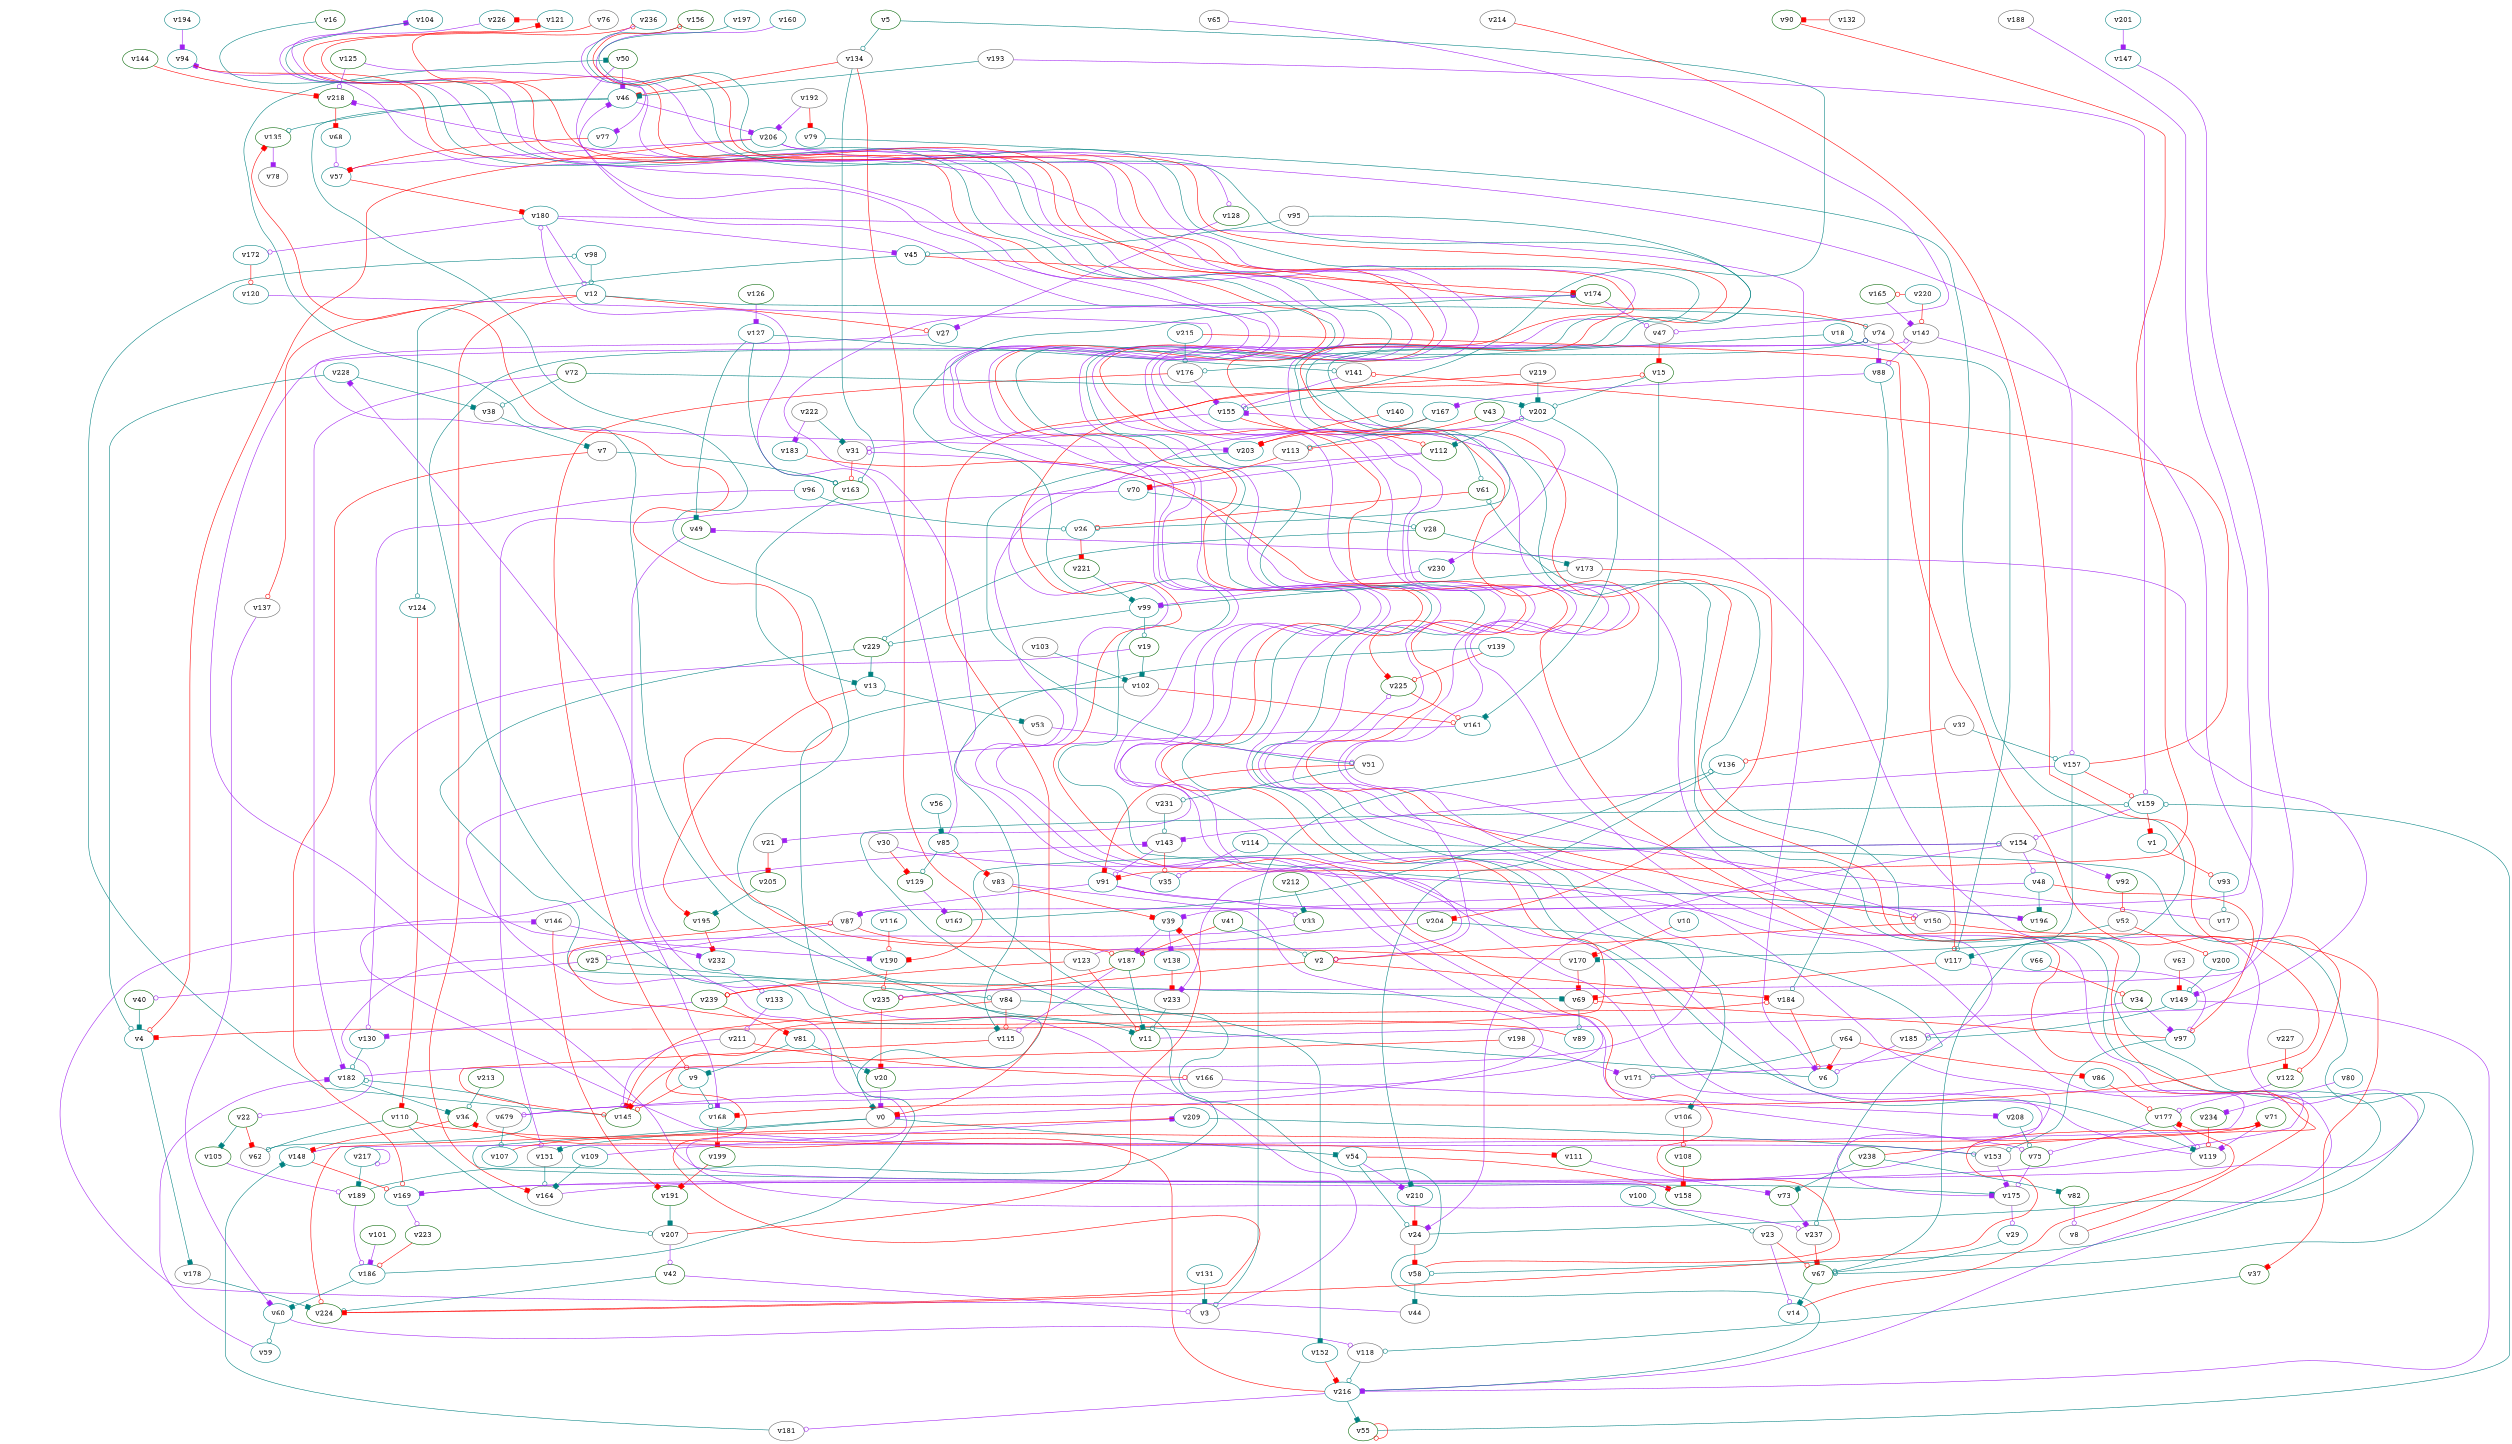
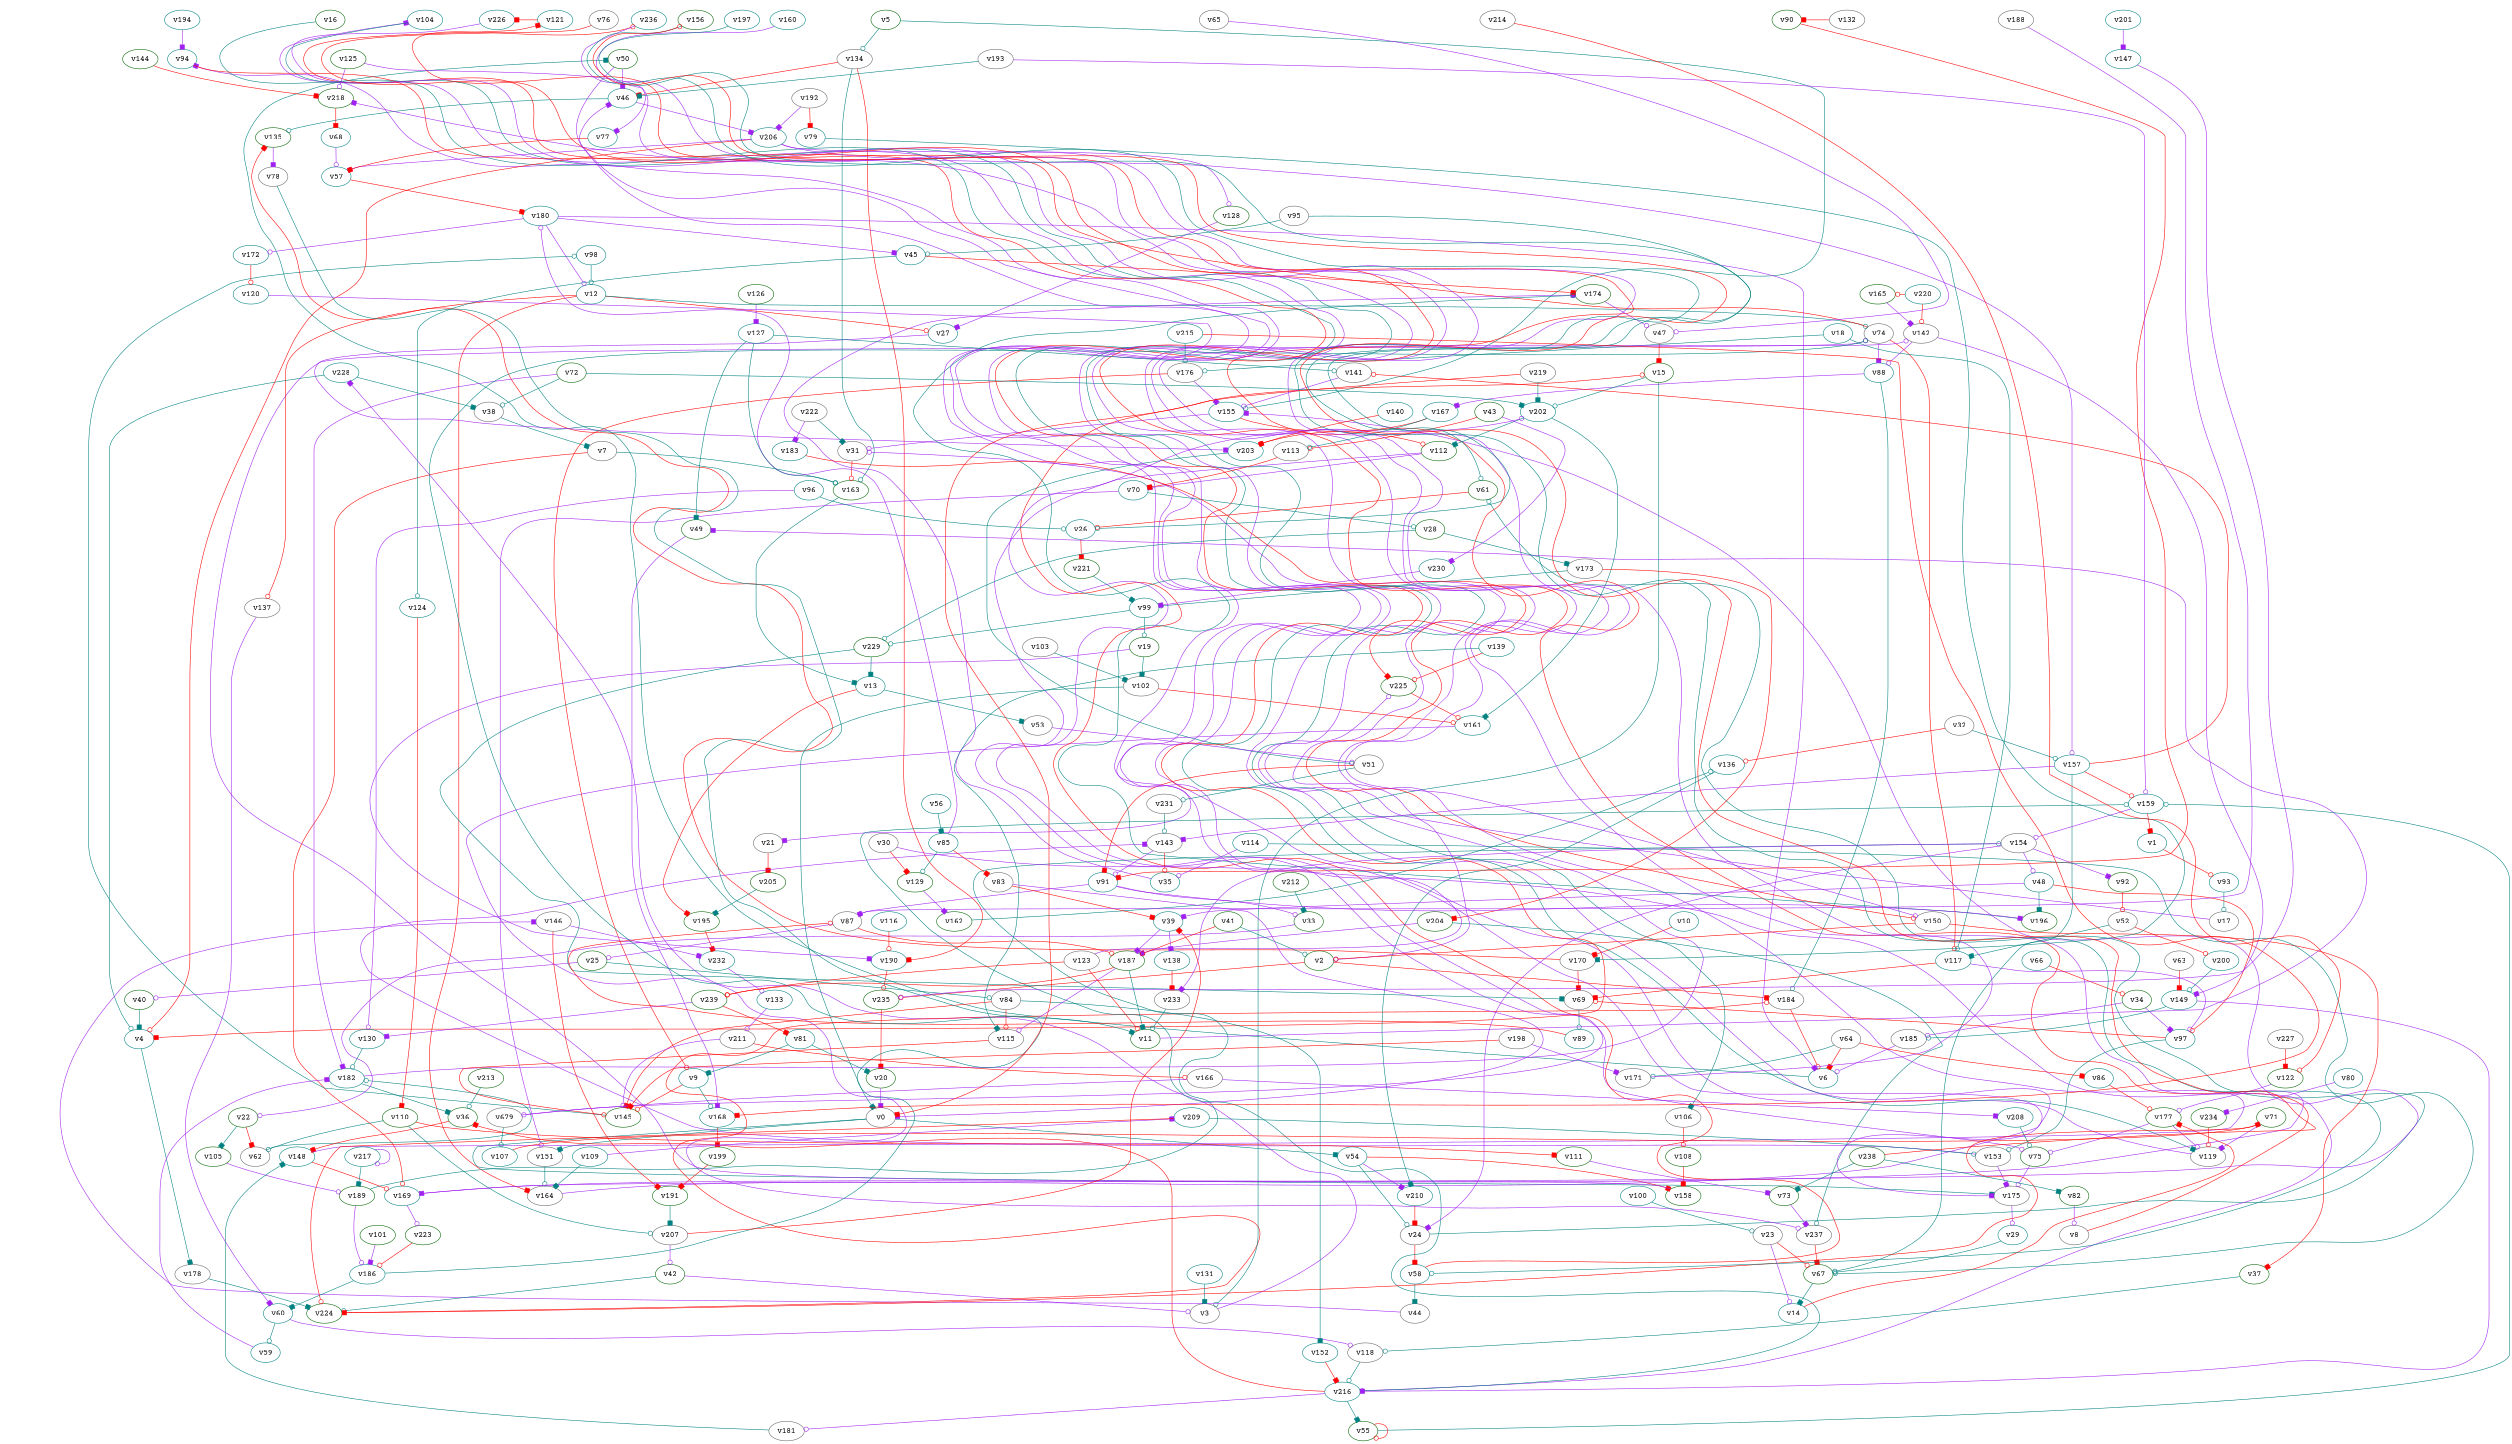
(744, 500) -> (790, 591)
